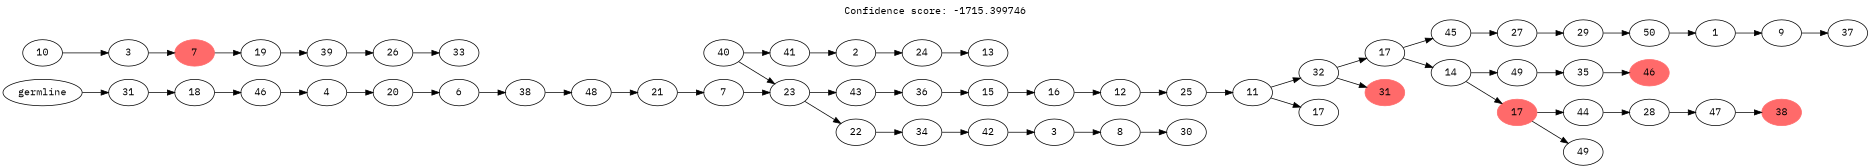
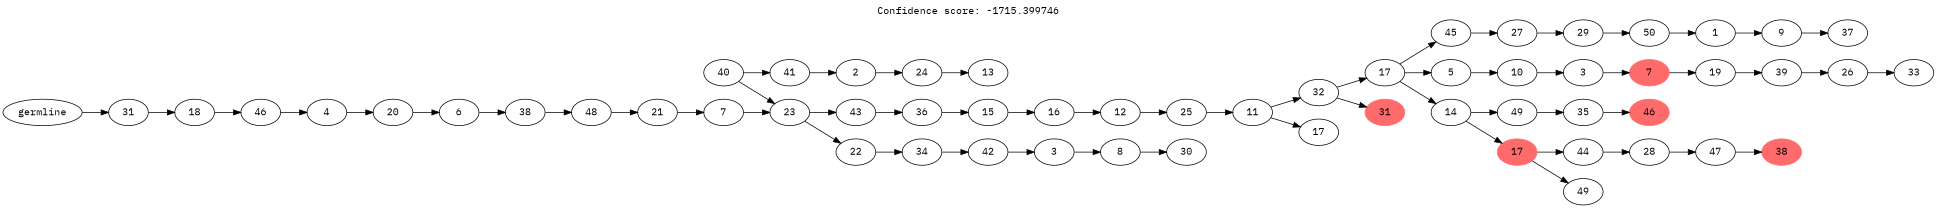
none -> (1451, 73)
